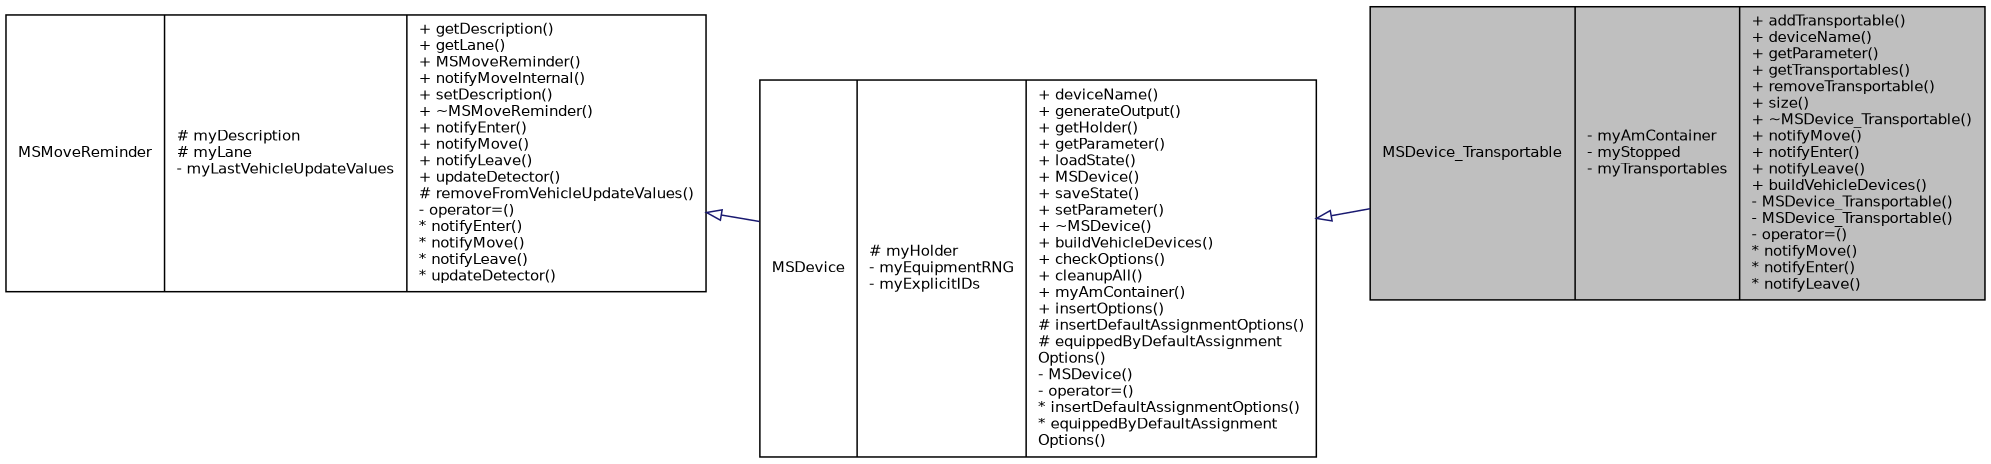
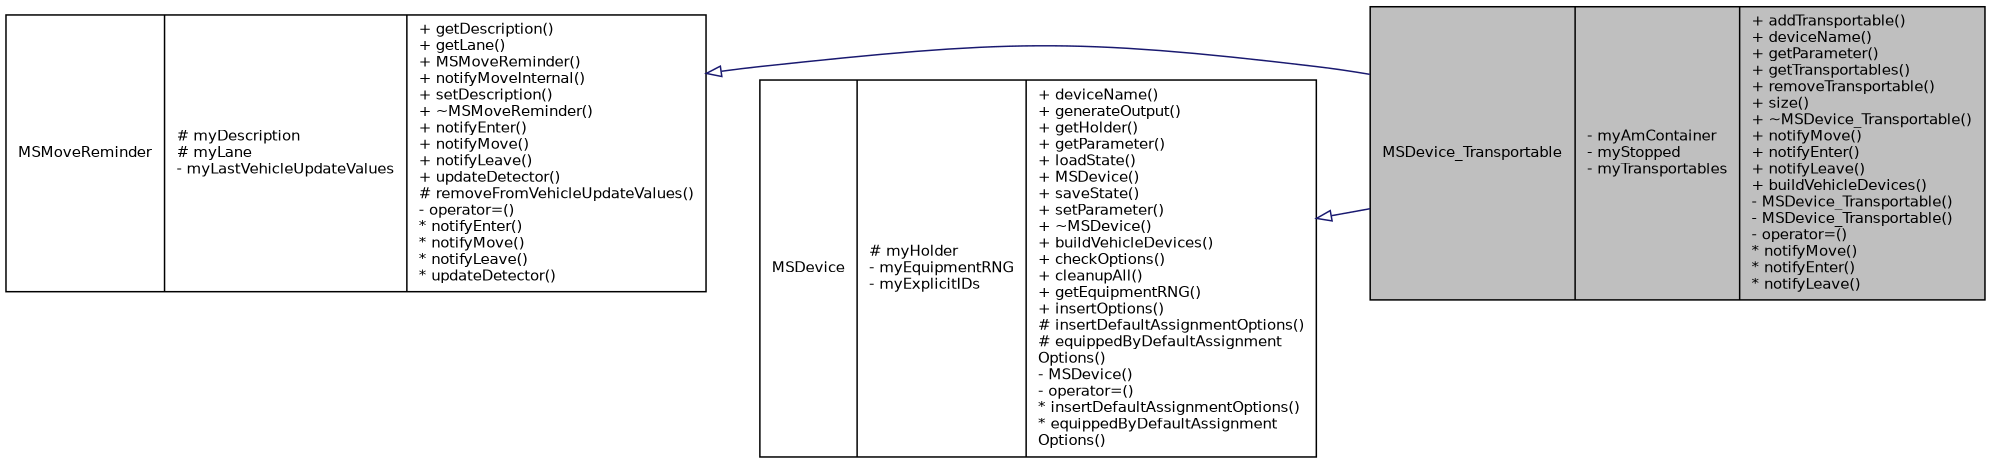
(740, 218) -> (1046, 46)
(1112, 292) -> (1120, 292)
